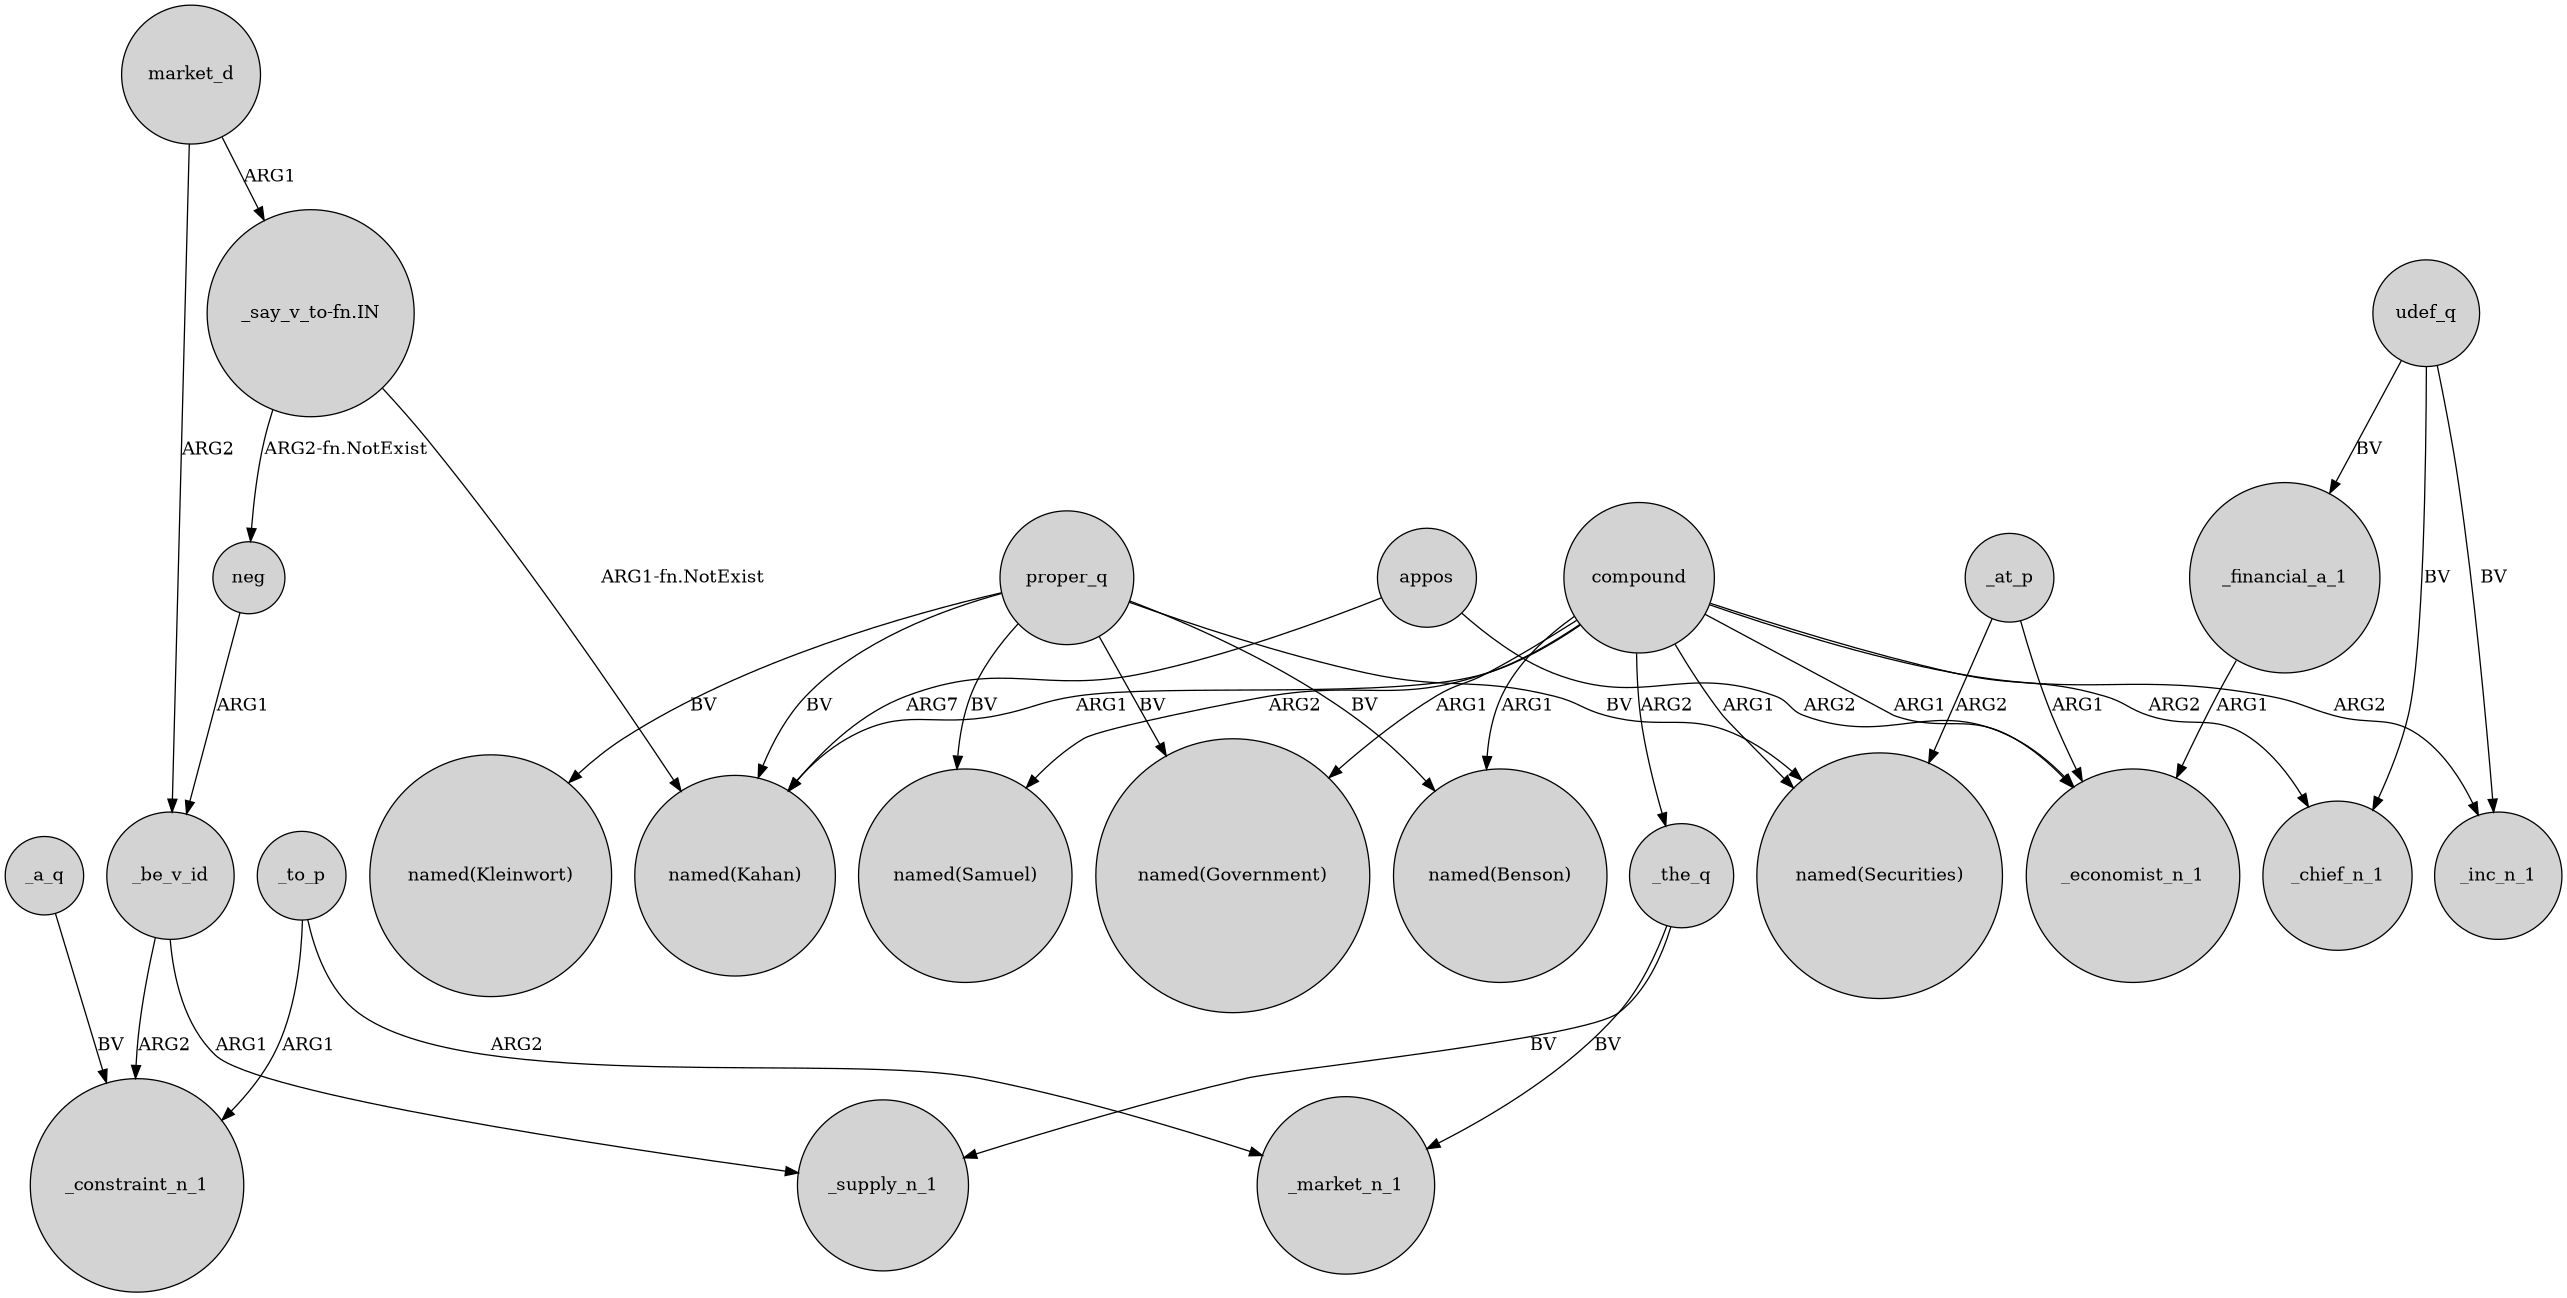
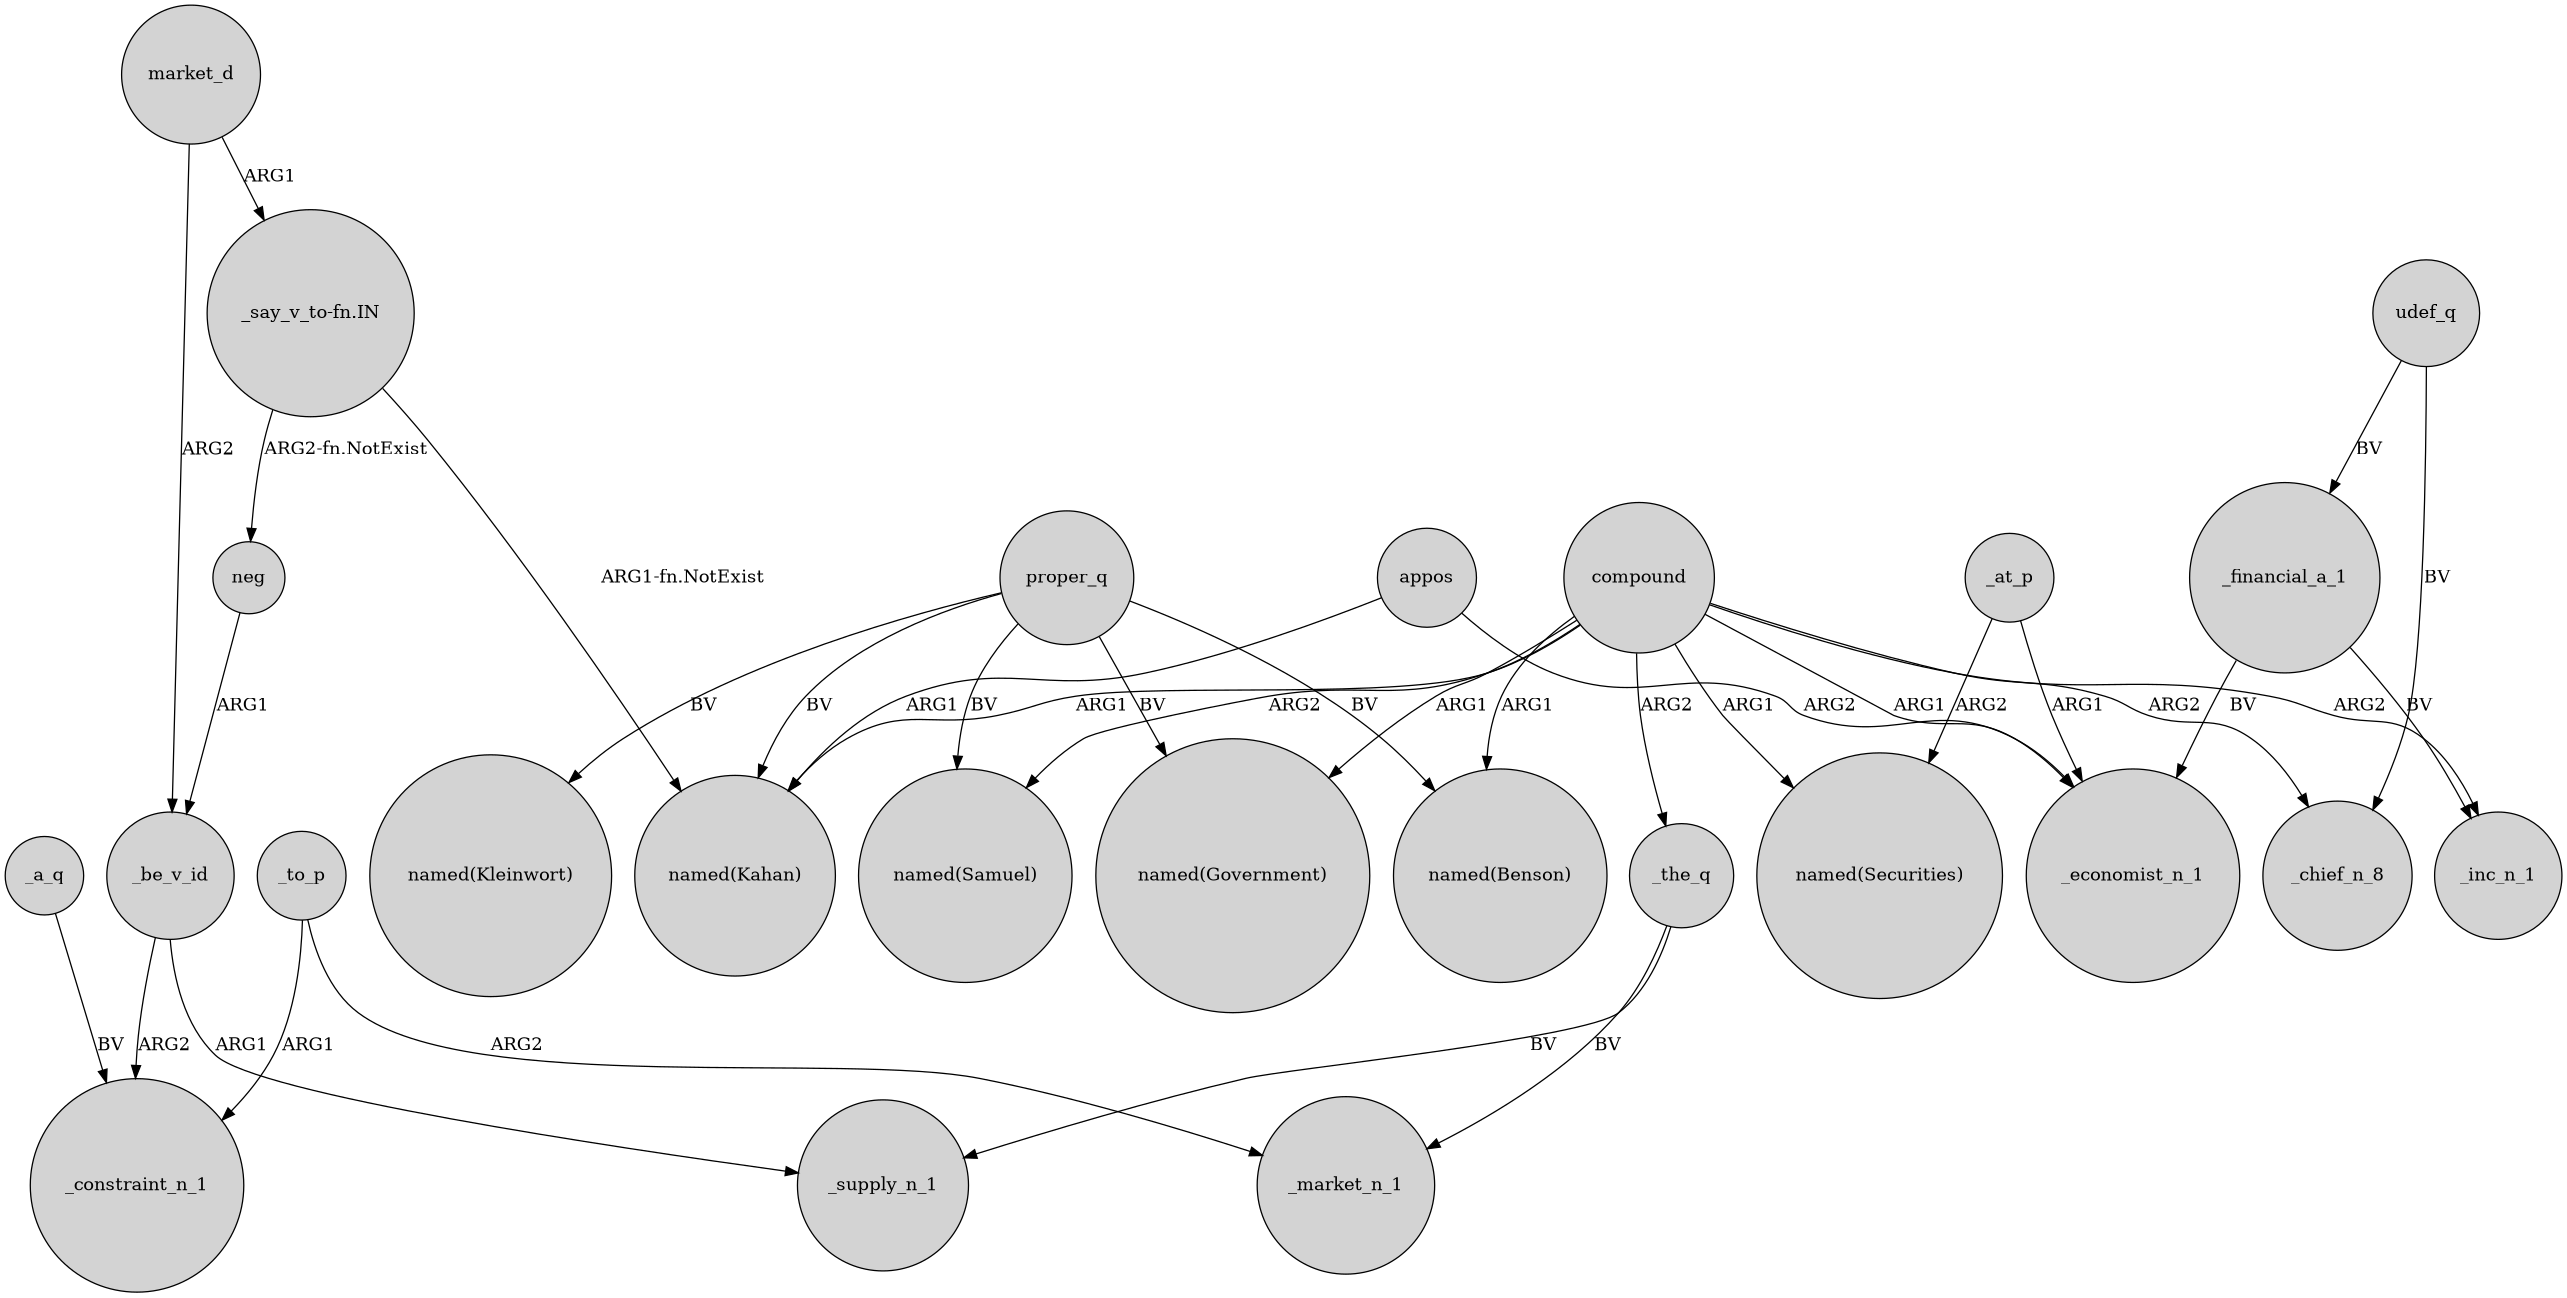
(2471, 581) -> (2401, 708)
(1481, 685) -> none
(932, 706) -> (932, 706)
(2243, 706) -> (2243, 706)
(2338, 876) -> (2338, 876)
